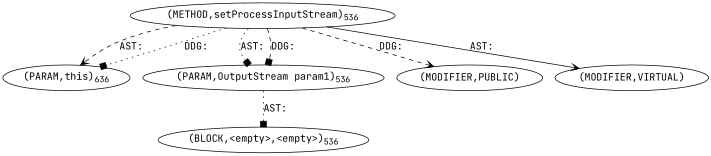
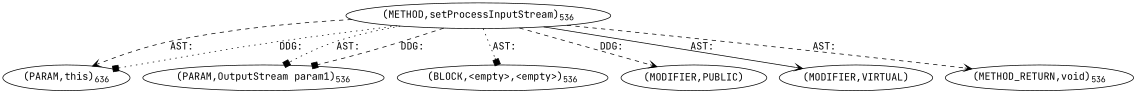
none -> (1039, 78)
(263, 105) -> (489, 43)
